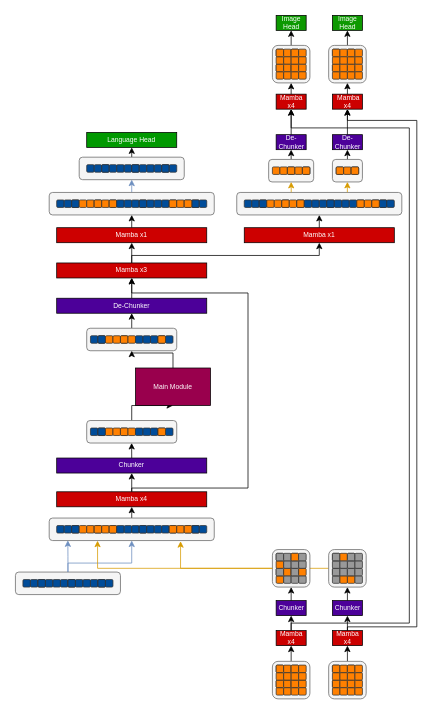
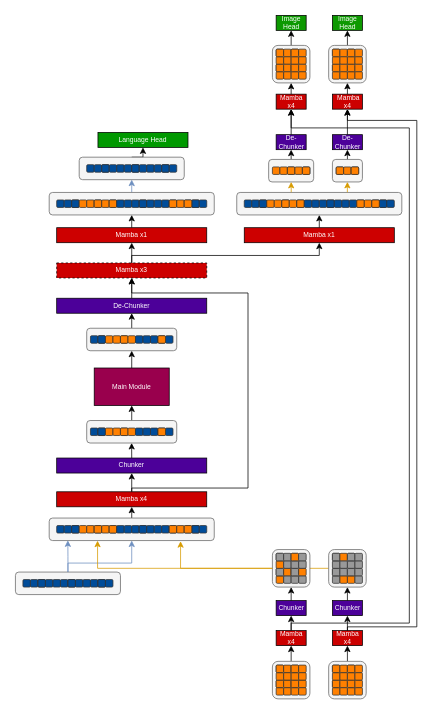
(132, 140) -> (143, 140)
(132, 270) -> (132, 270)
(173, 387) -> (132, 387)
